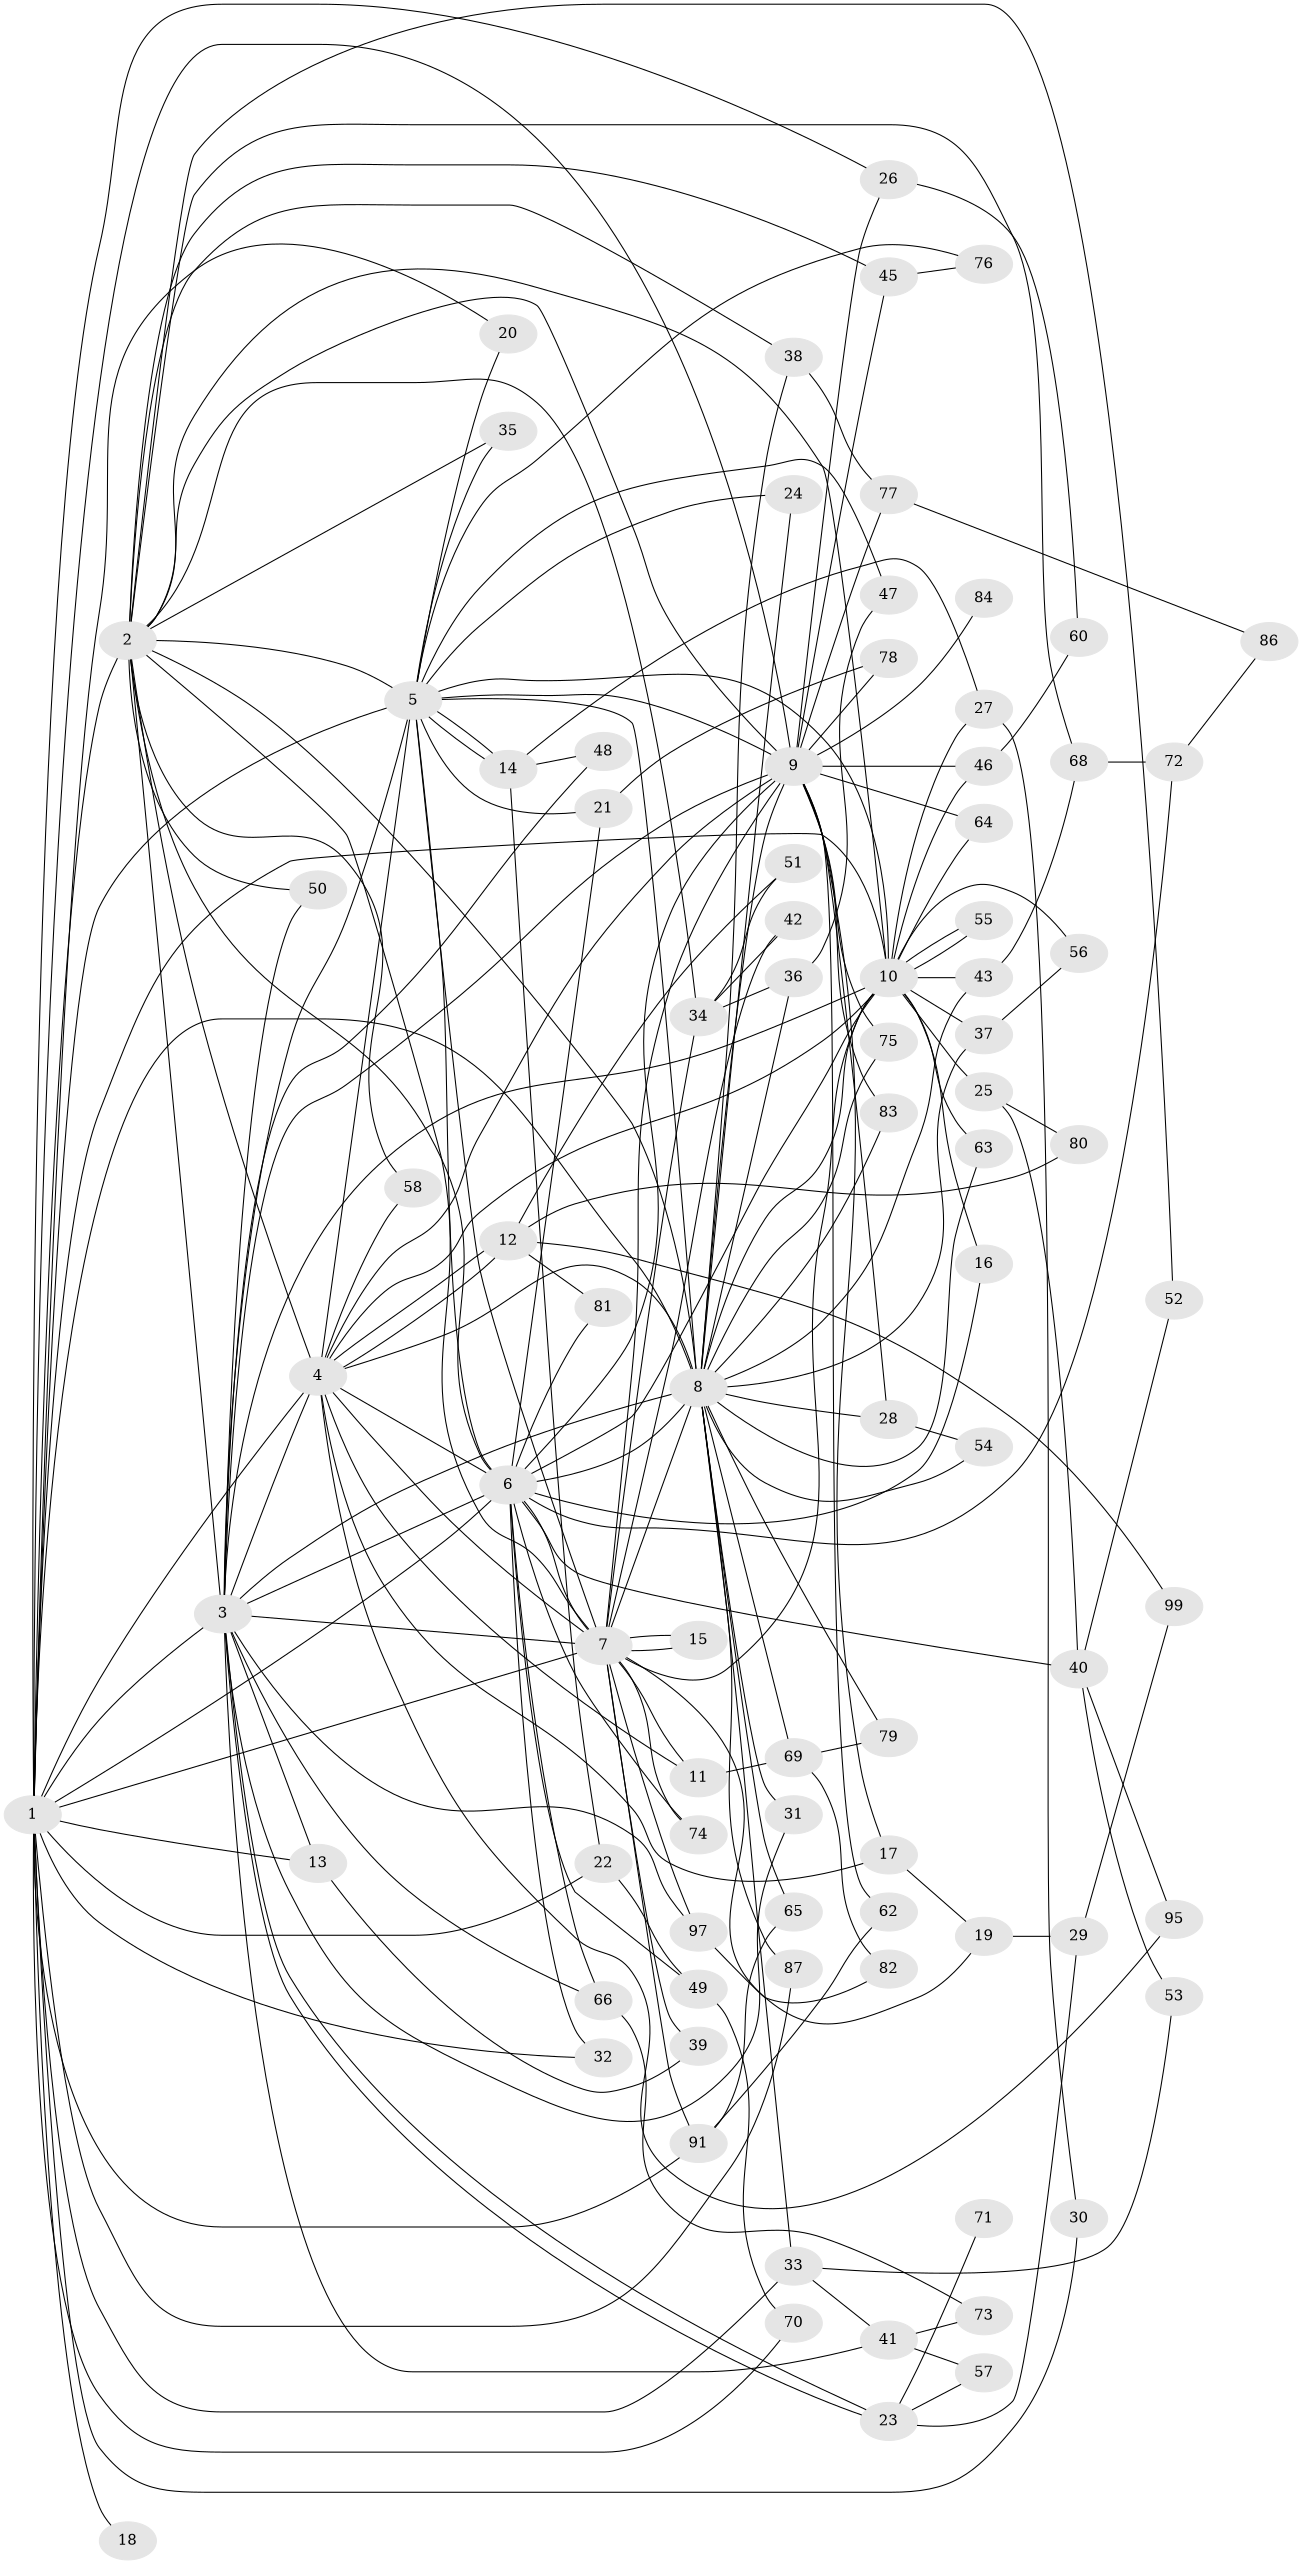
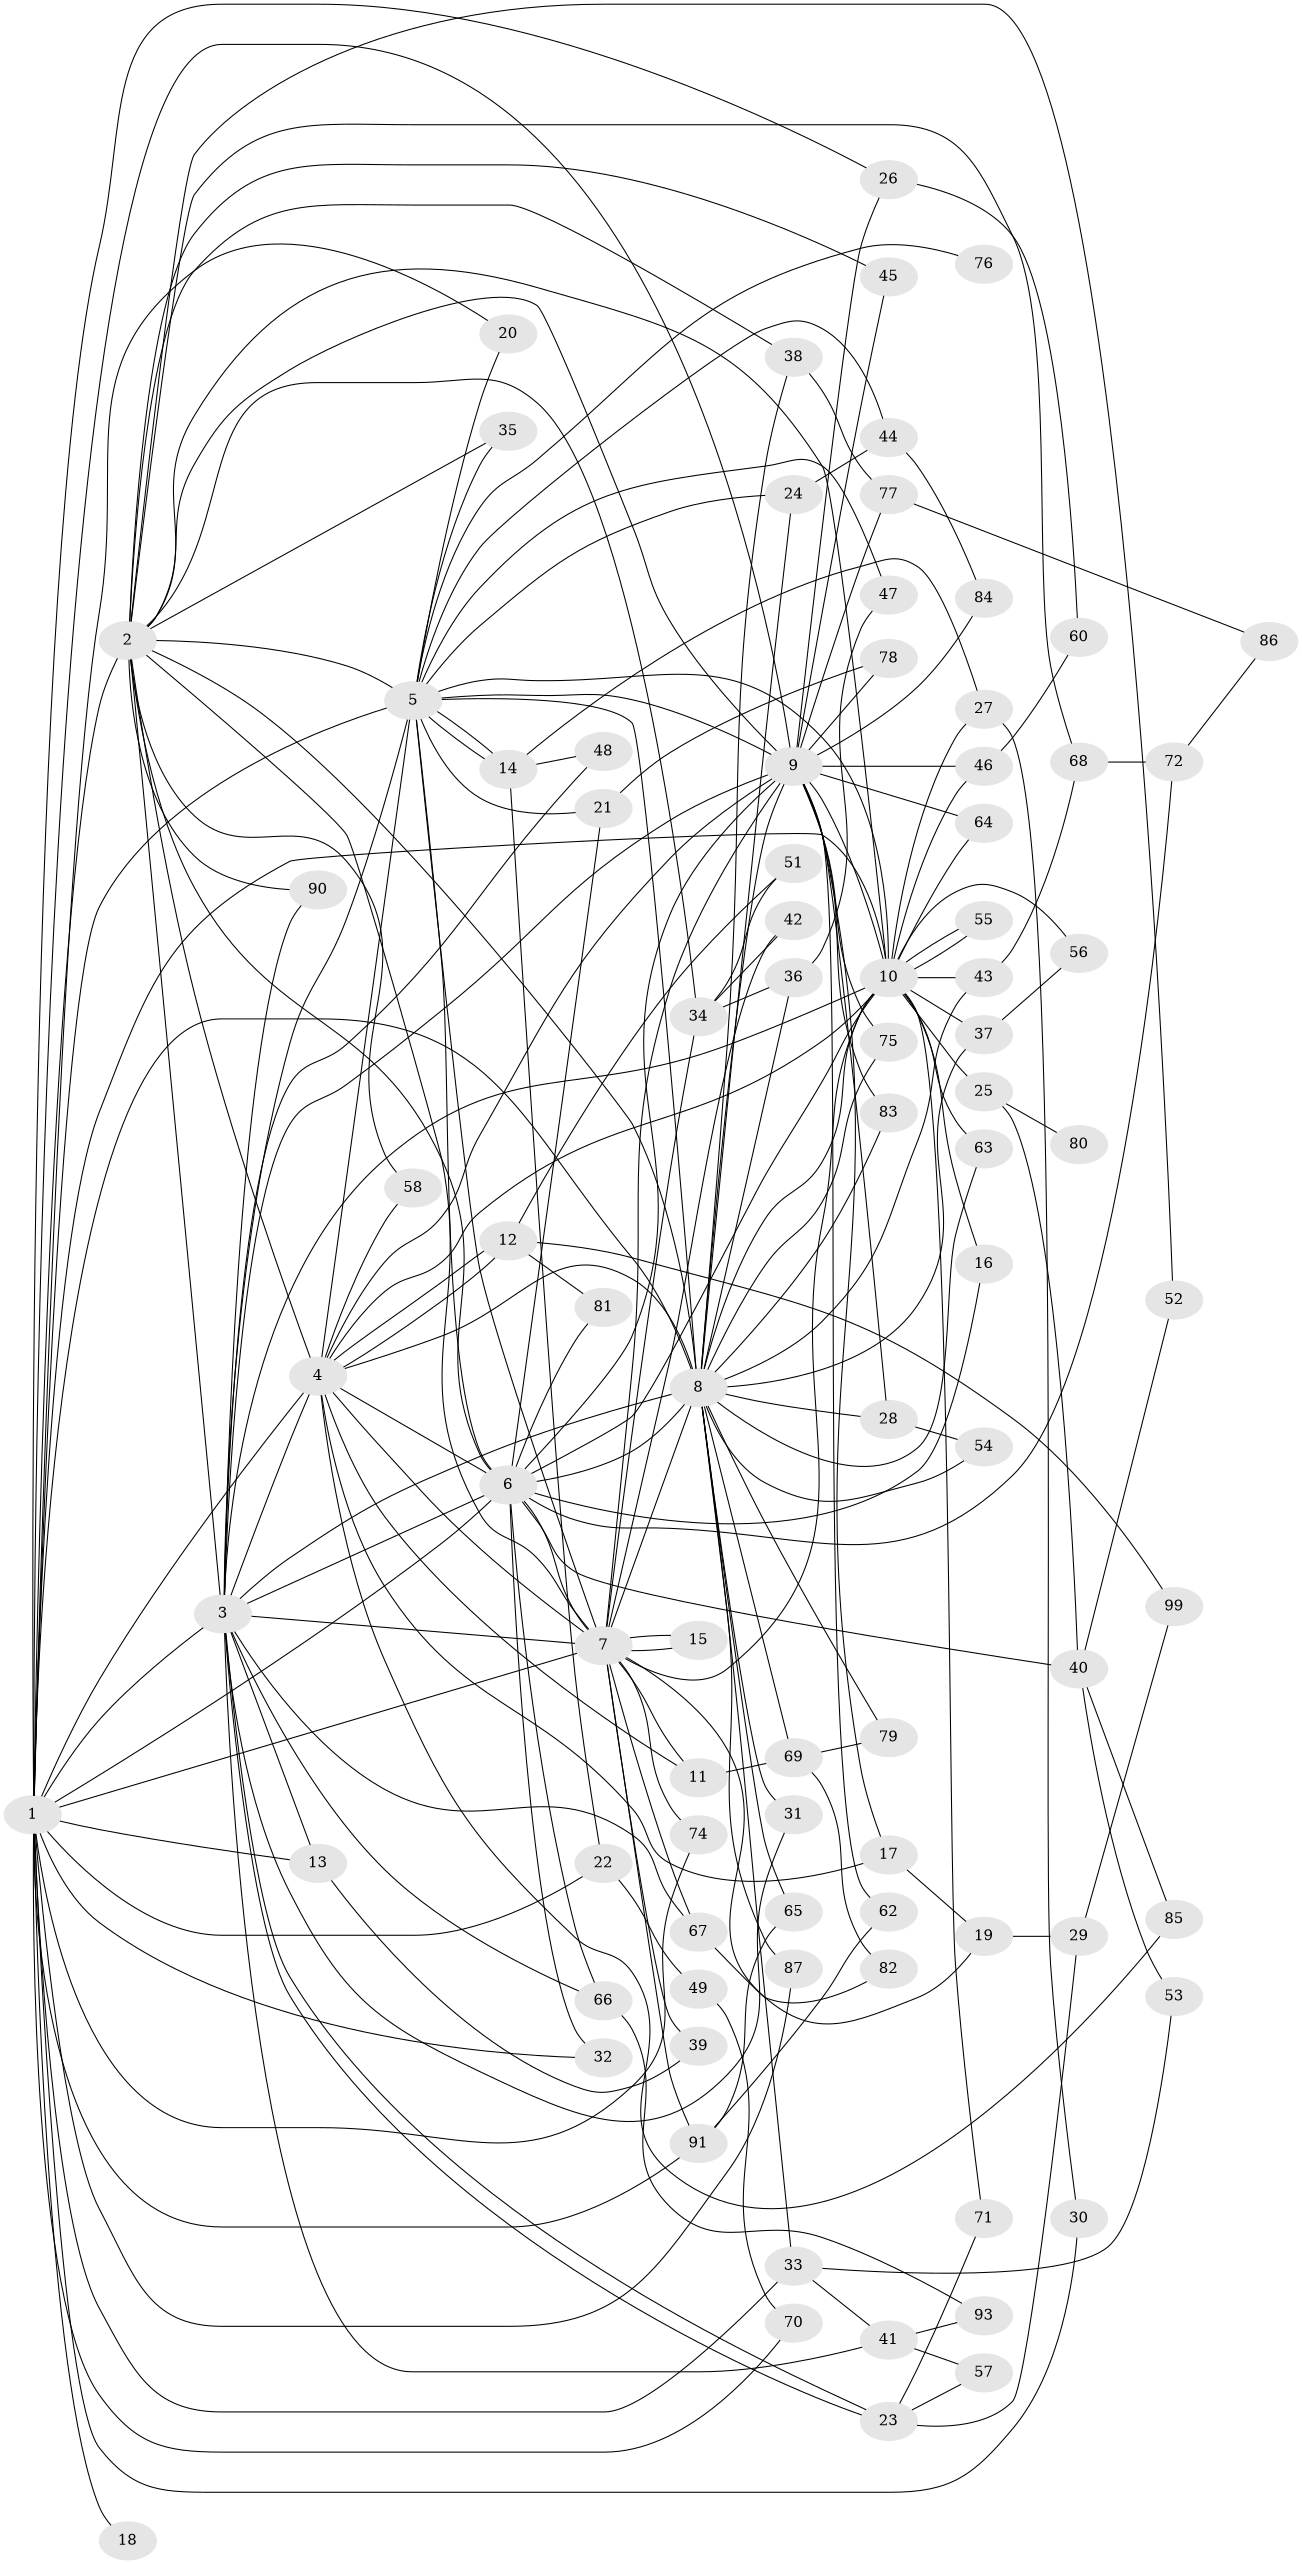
(937, 271) -> none
none -> (889, 438)
none -> (838, 832)
(318, 890) -> (318, 890)
(779, 1188) -> none
none -> (949, 1595)
(584, 1689) -> (371, 2130)
(576, 1893) -> none
(1174, 1919) -> (1174, 1919)
(699, 1932) -> (699, 1932)
(984, 2316) -> (984, 2316)
